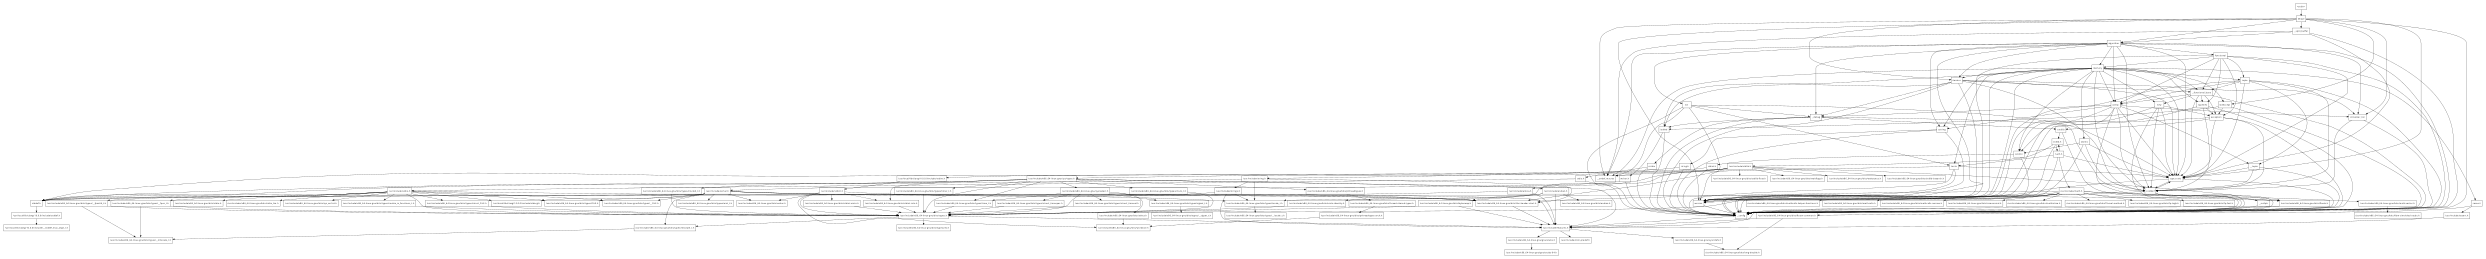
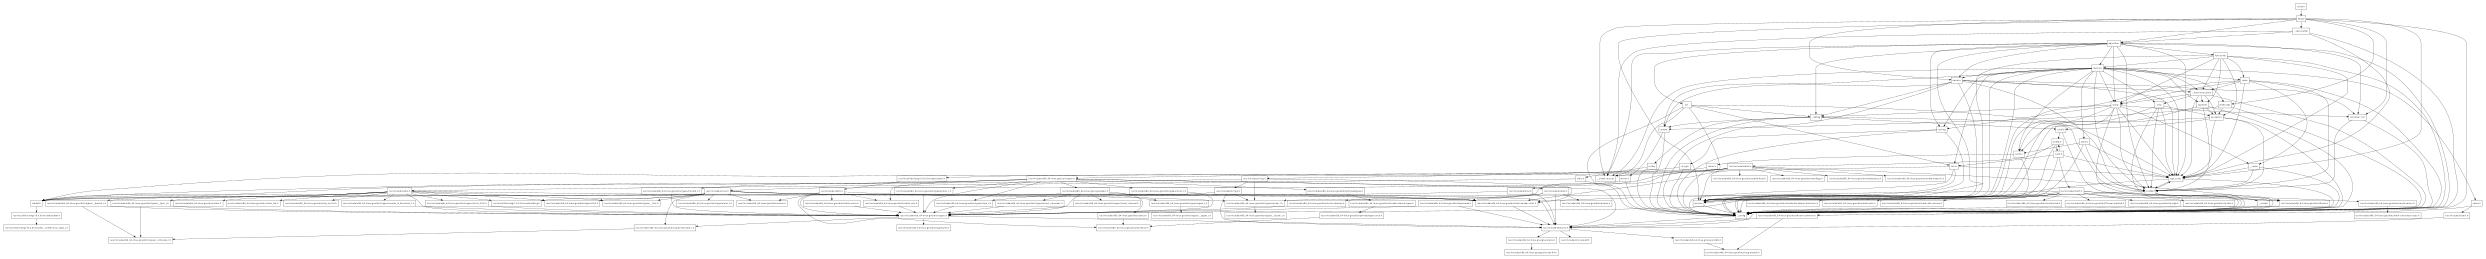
(1975, 203) -> none
